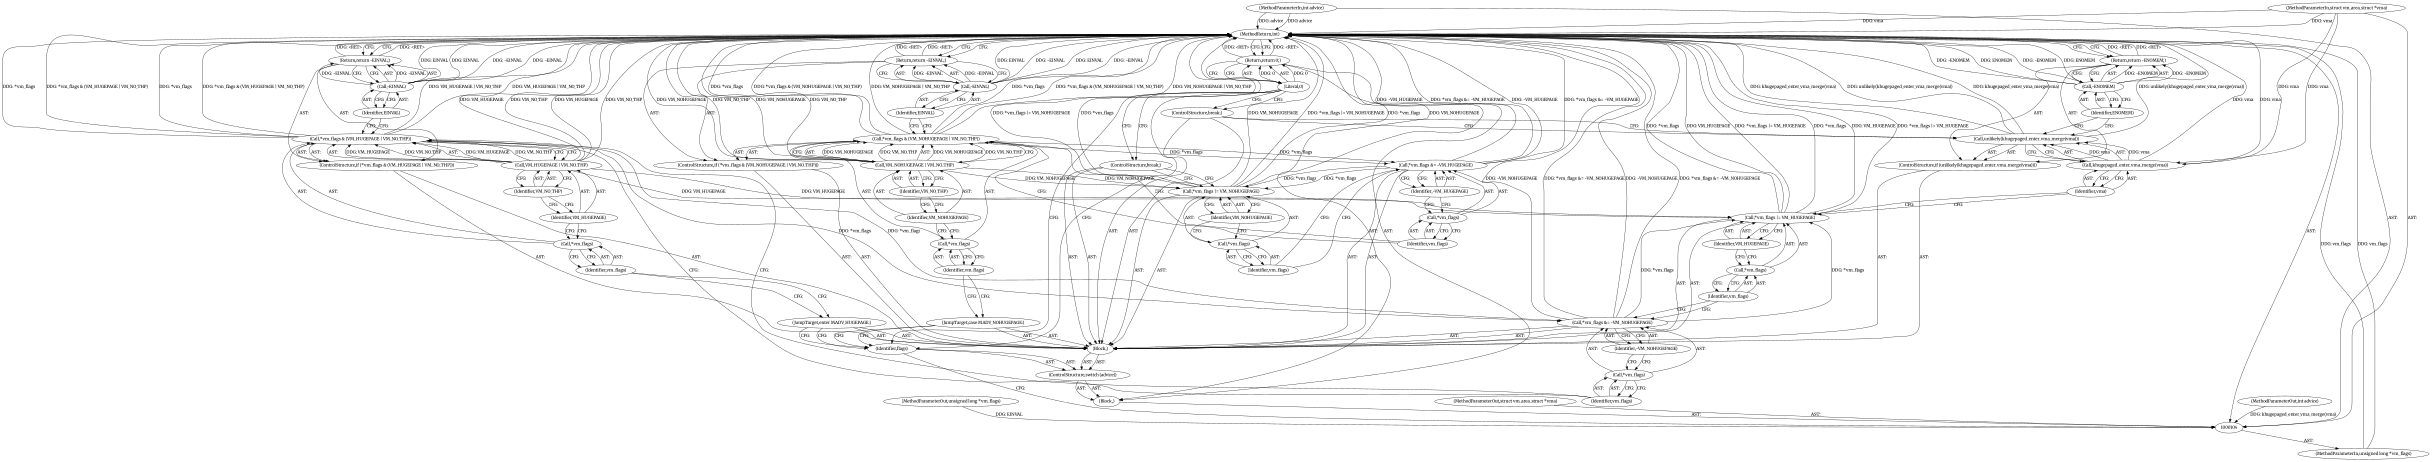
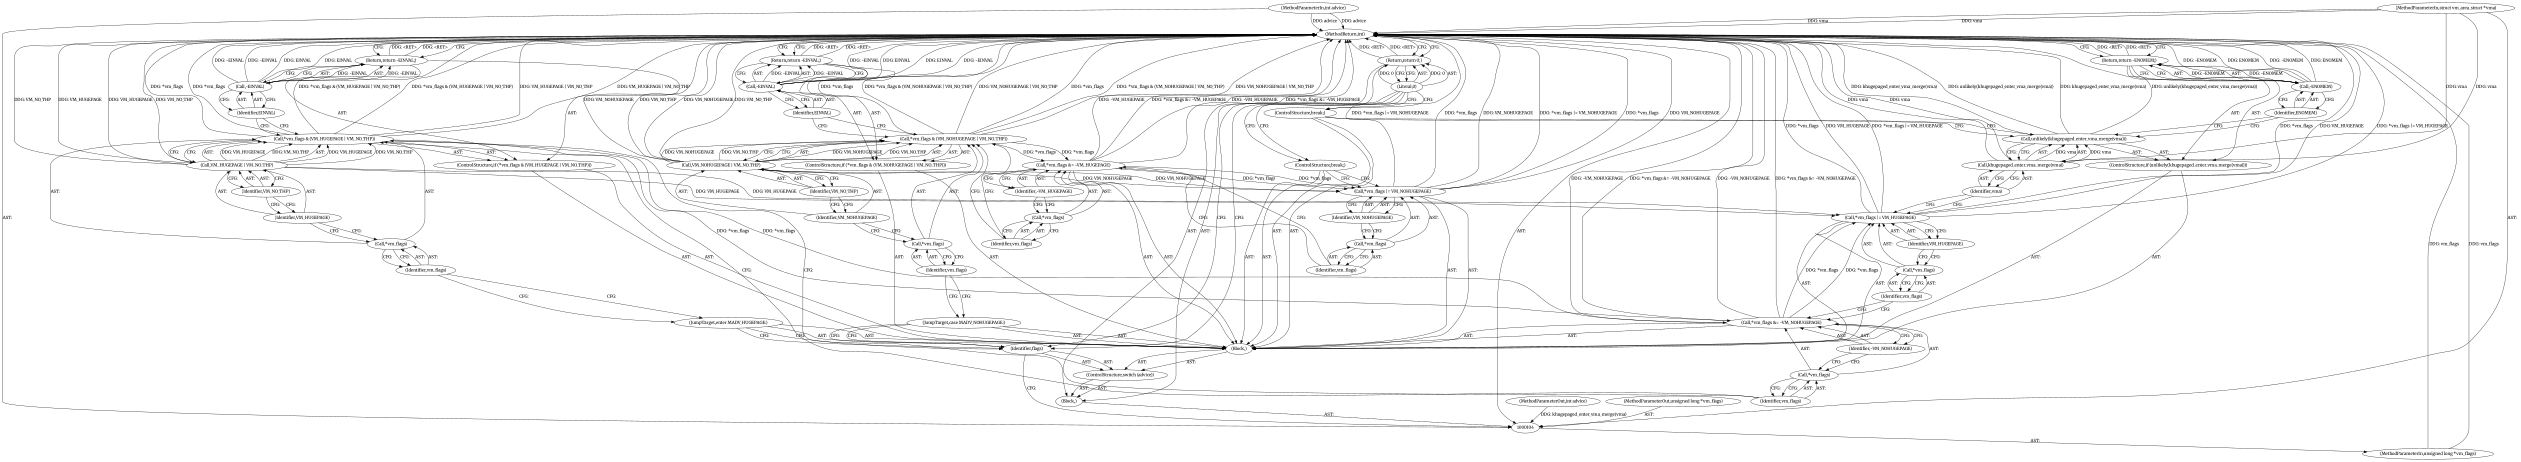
(1505, 401) -> none
(1009, 415) -> (1650, 415)
